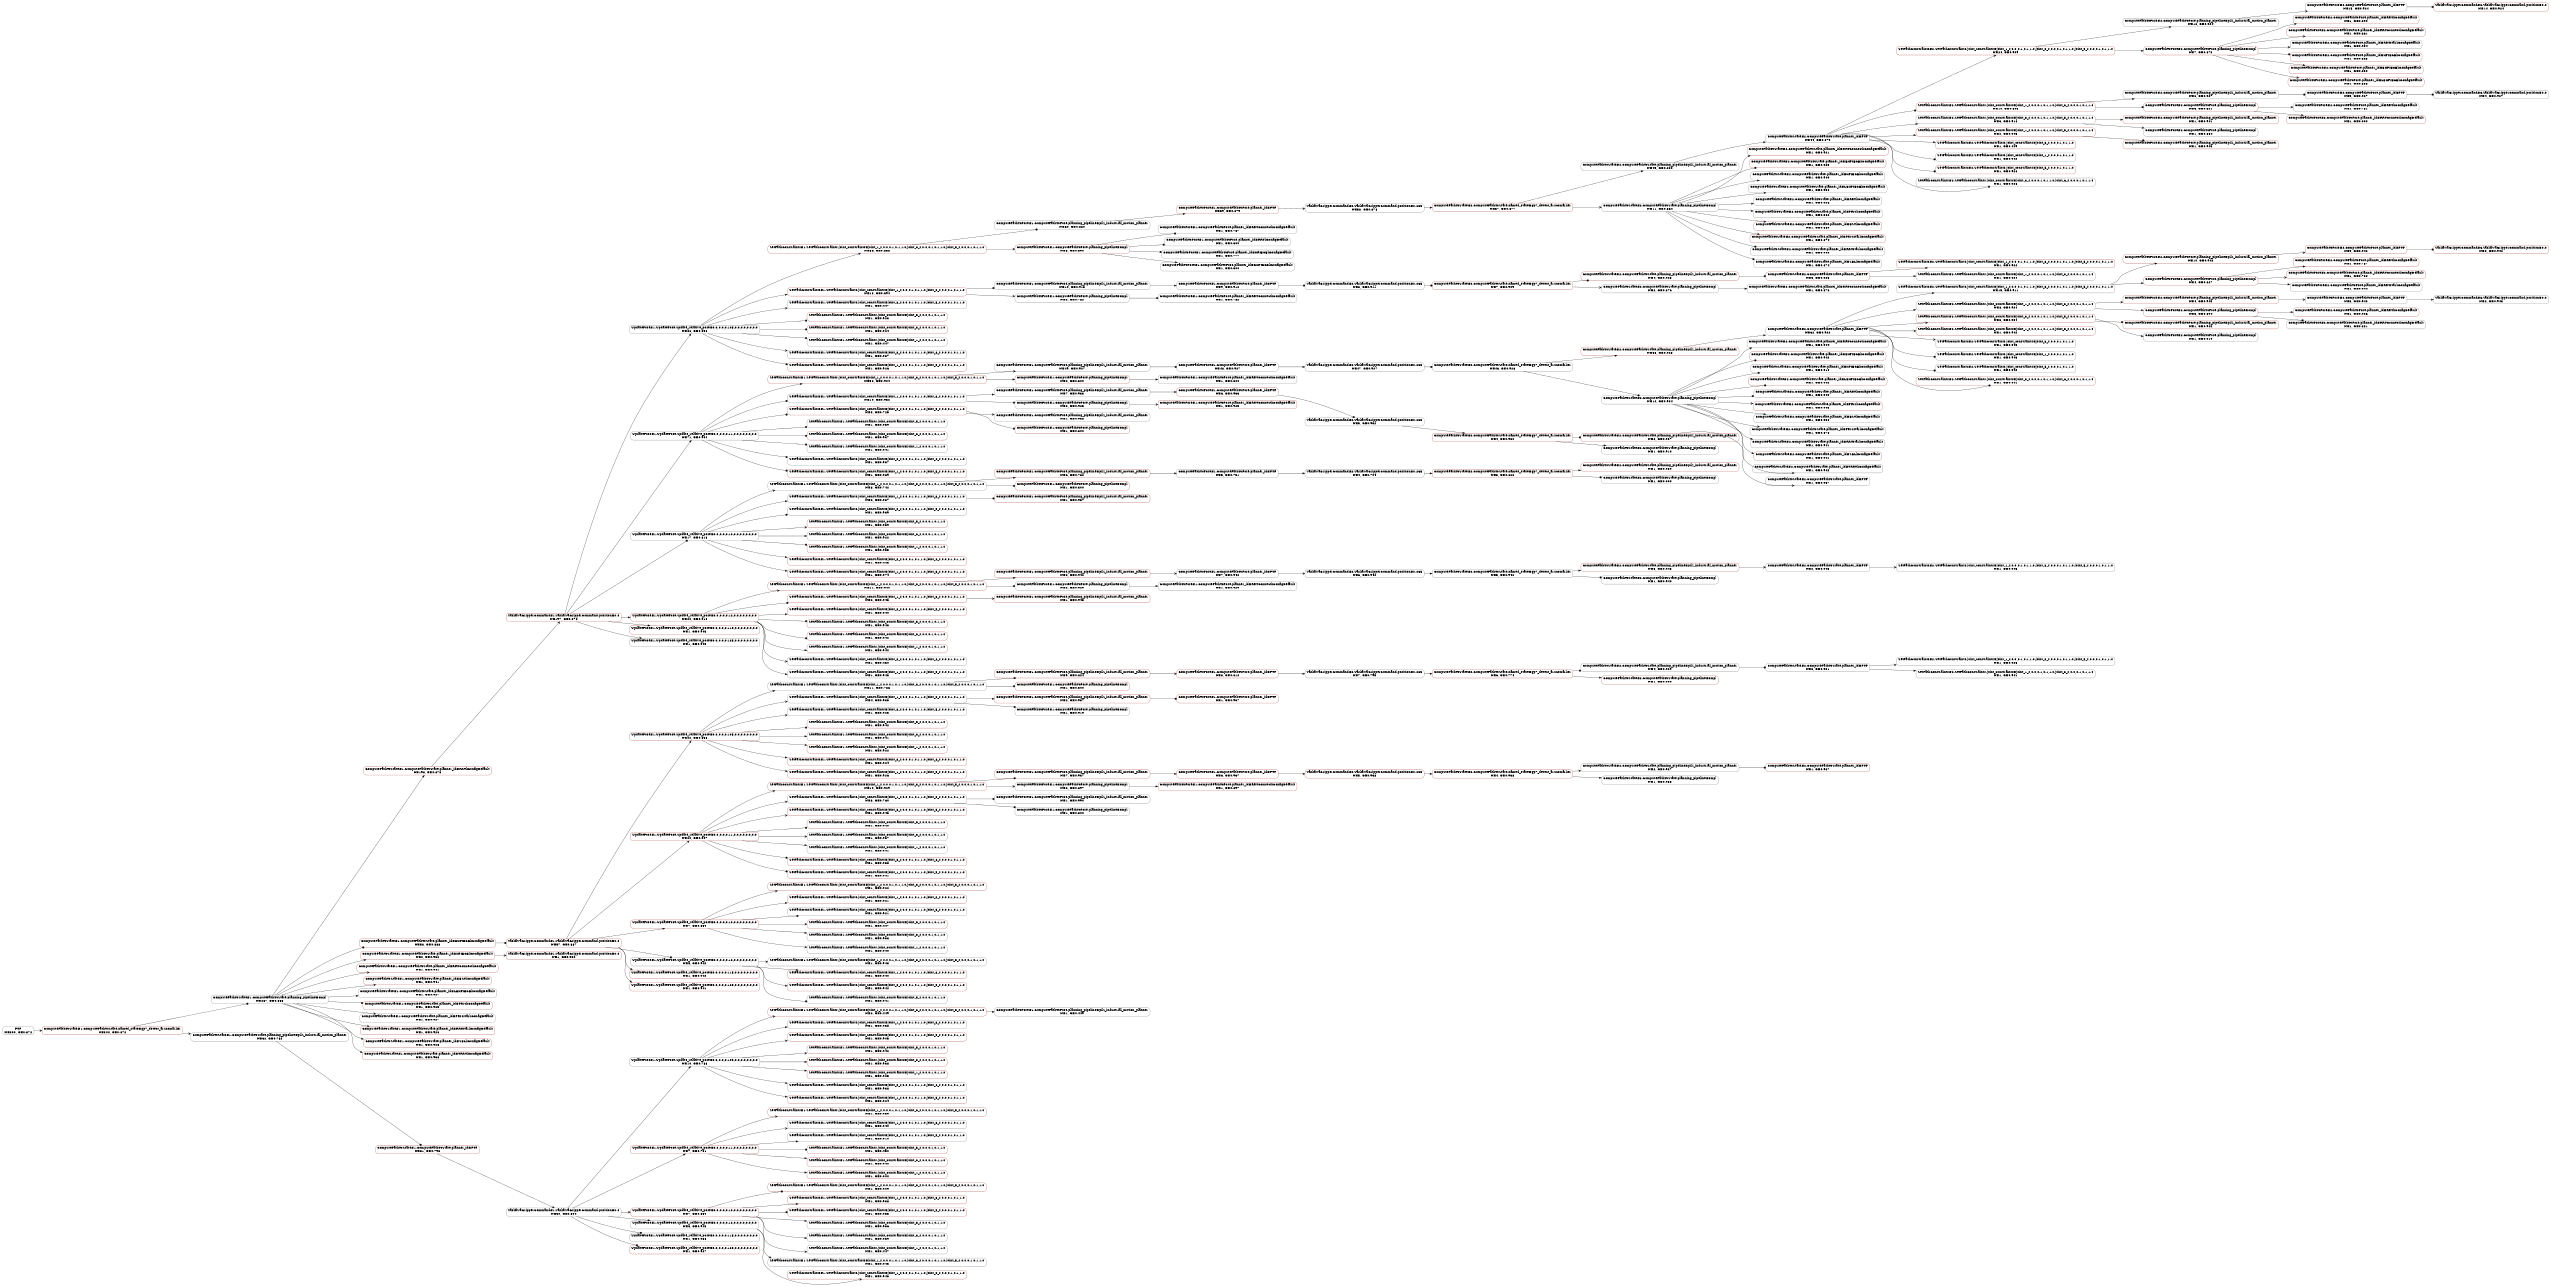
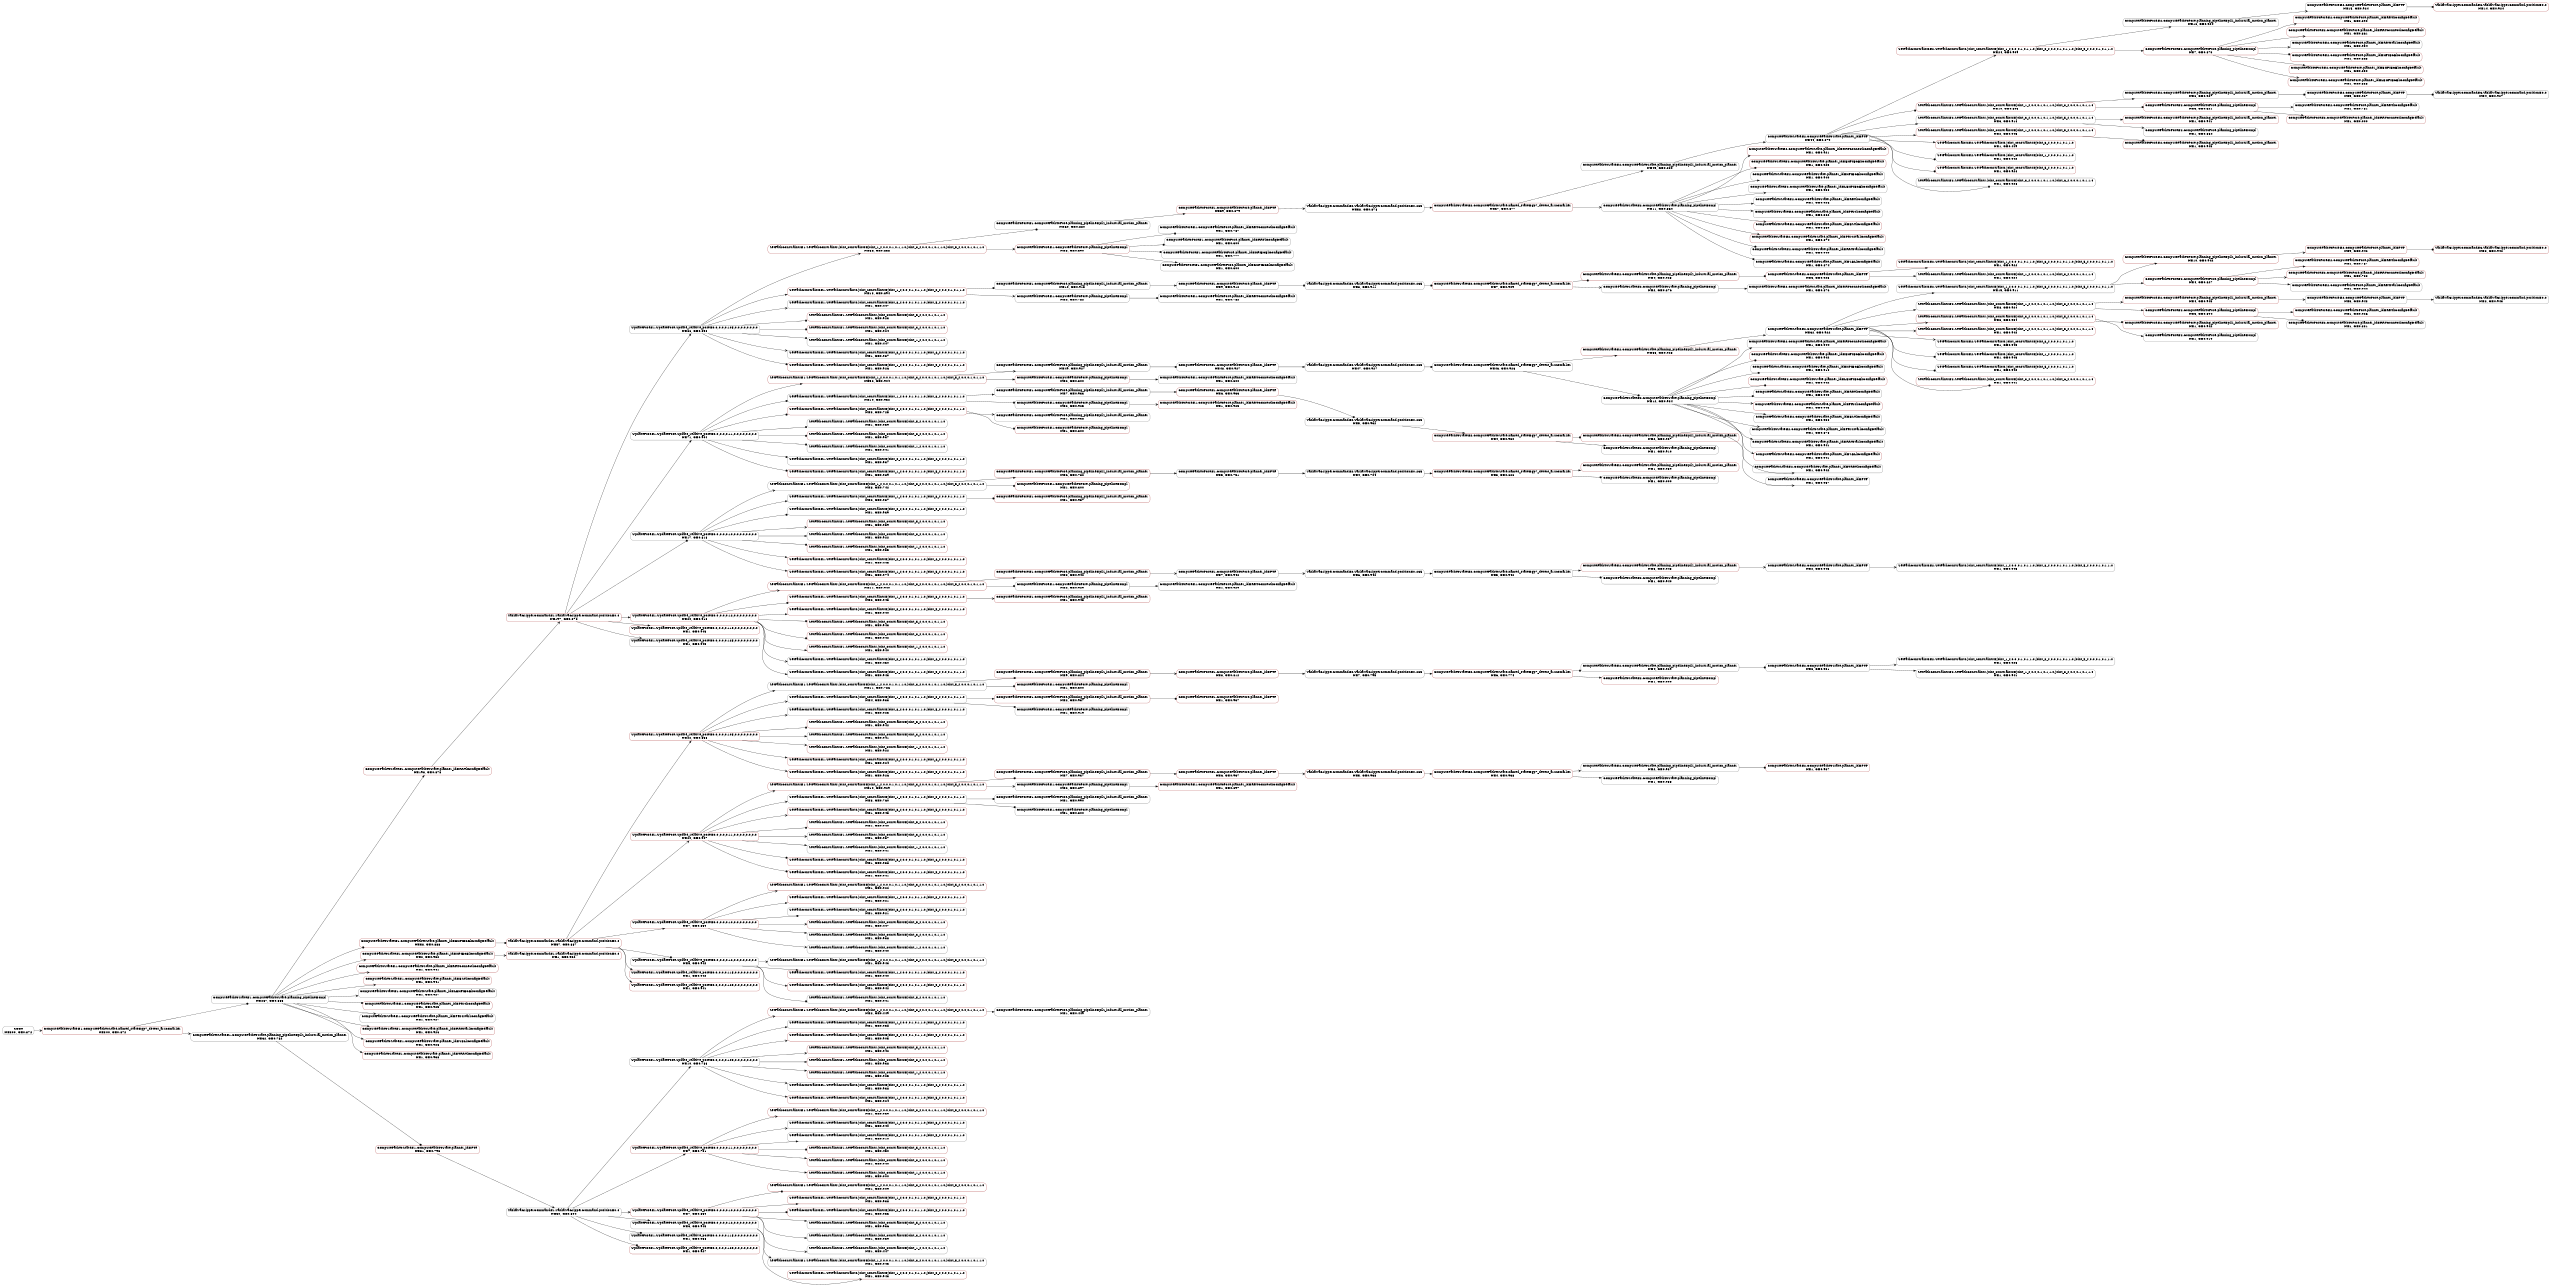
(18, 1031) -> (18, 1031)
